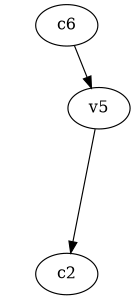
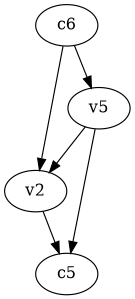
none -> (36, 191)
(67, 274) -> (67, 274)
